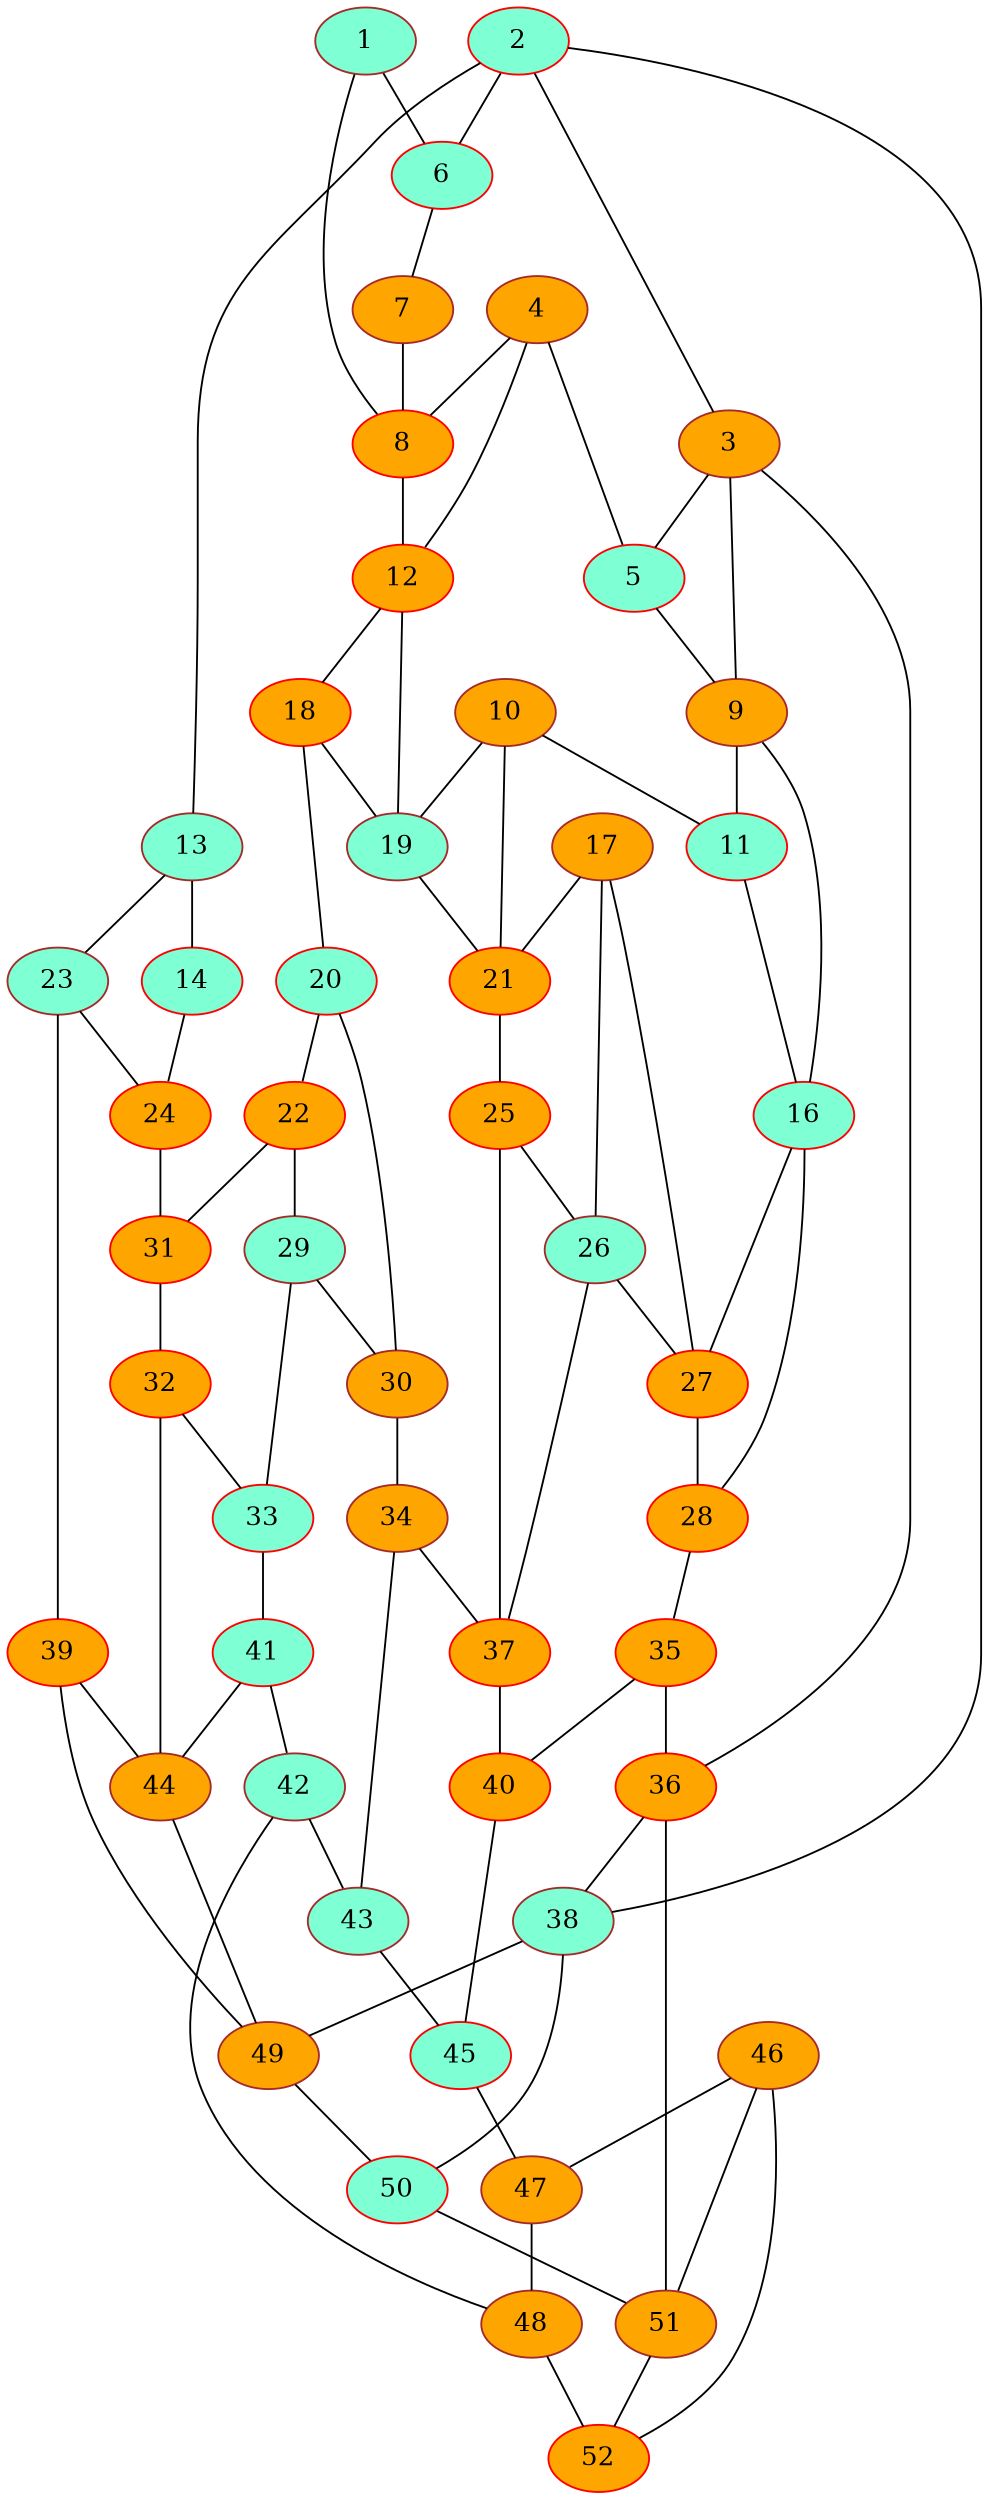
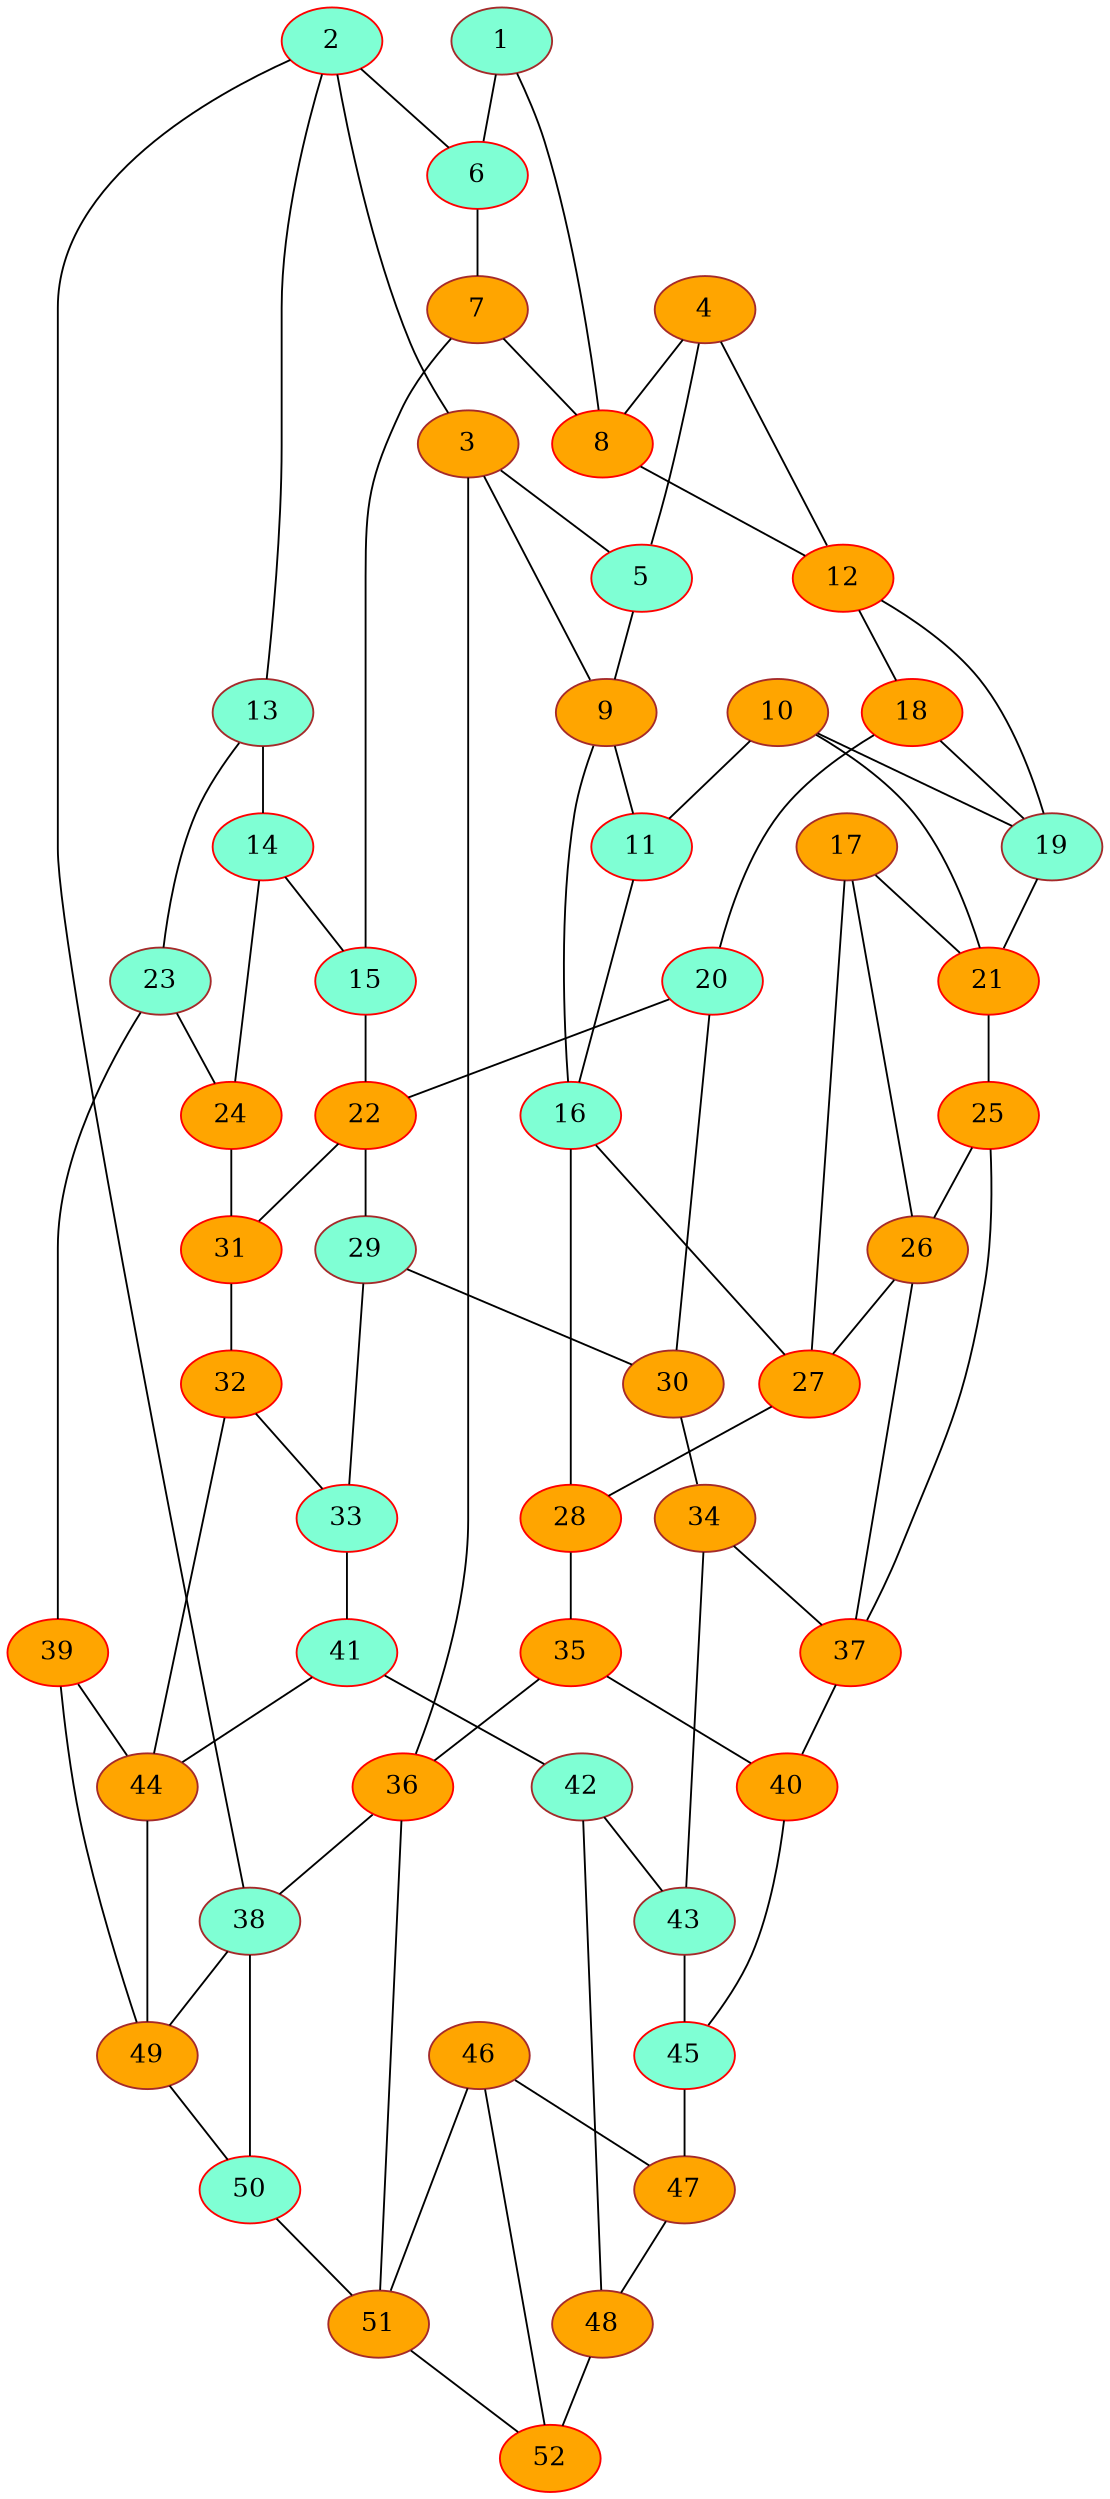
none -> (366, 981)
(595, 1250) -> (918, 1250)
